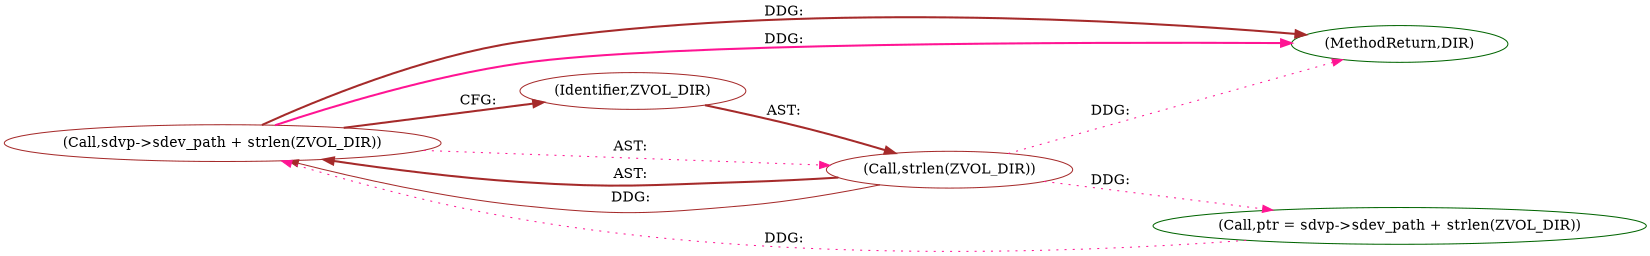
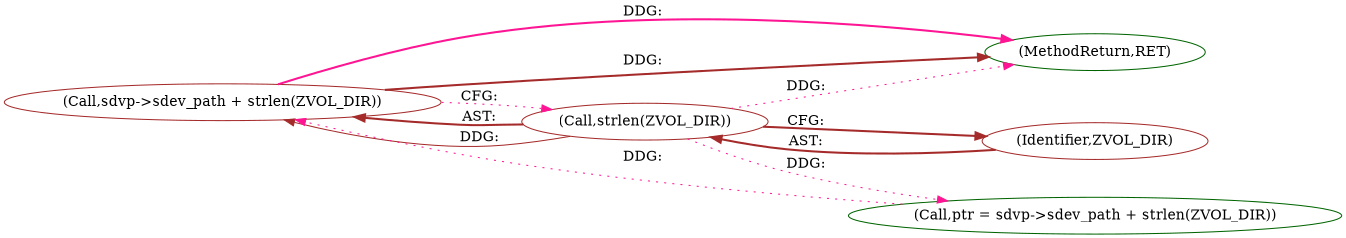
(1400, 44) -> (1095, 52)
(438, 116) -> (869, 131)
(633, 147) -> (482, 97)
